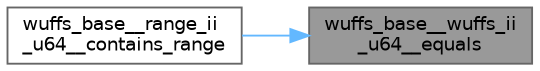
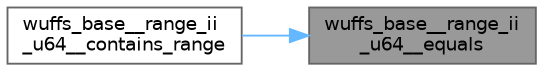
(421, 36) -> (422, 36)
